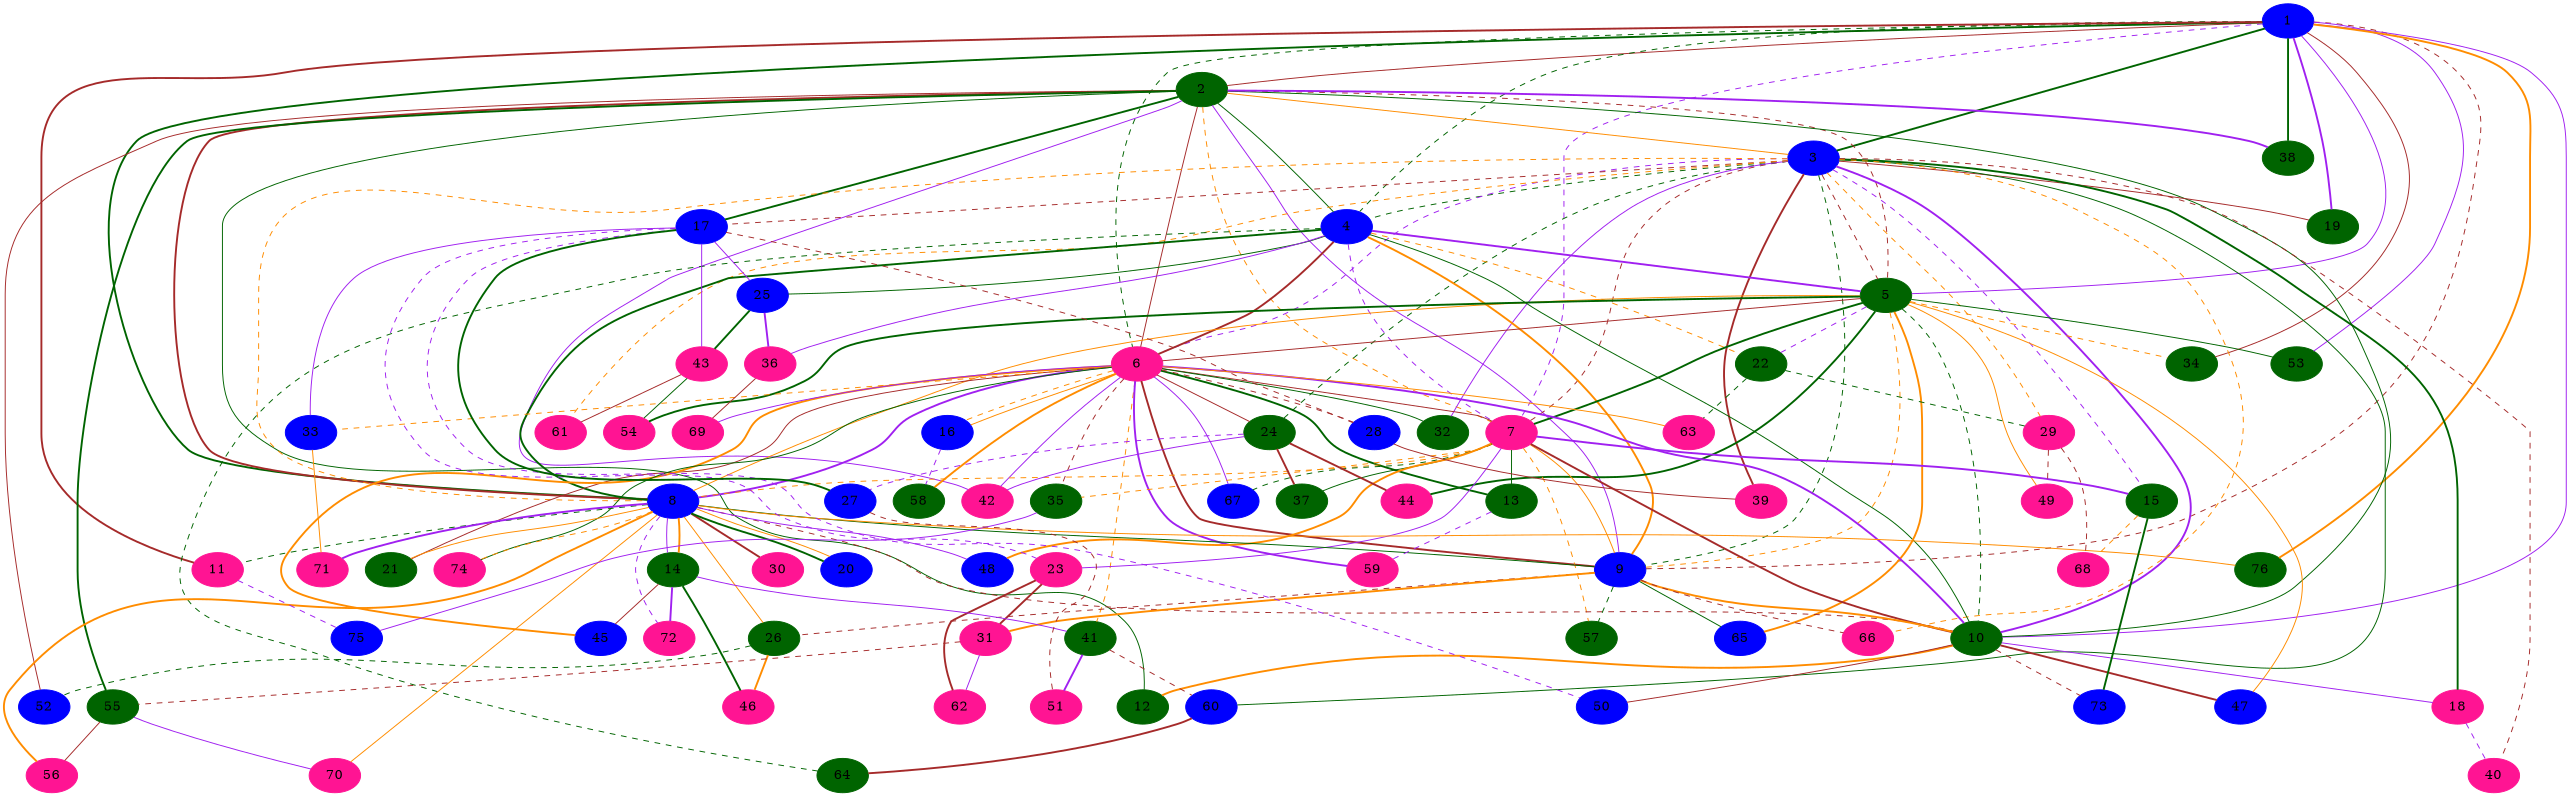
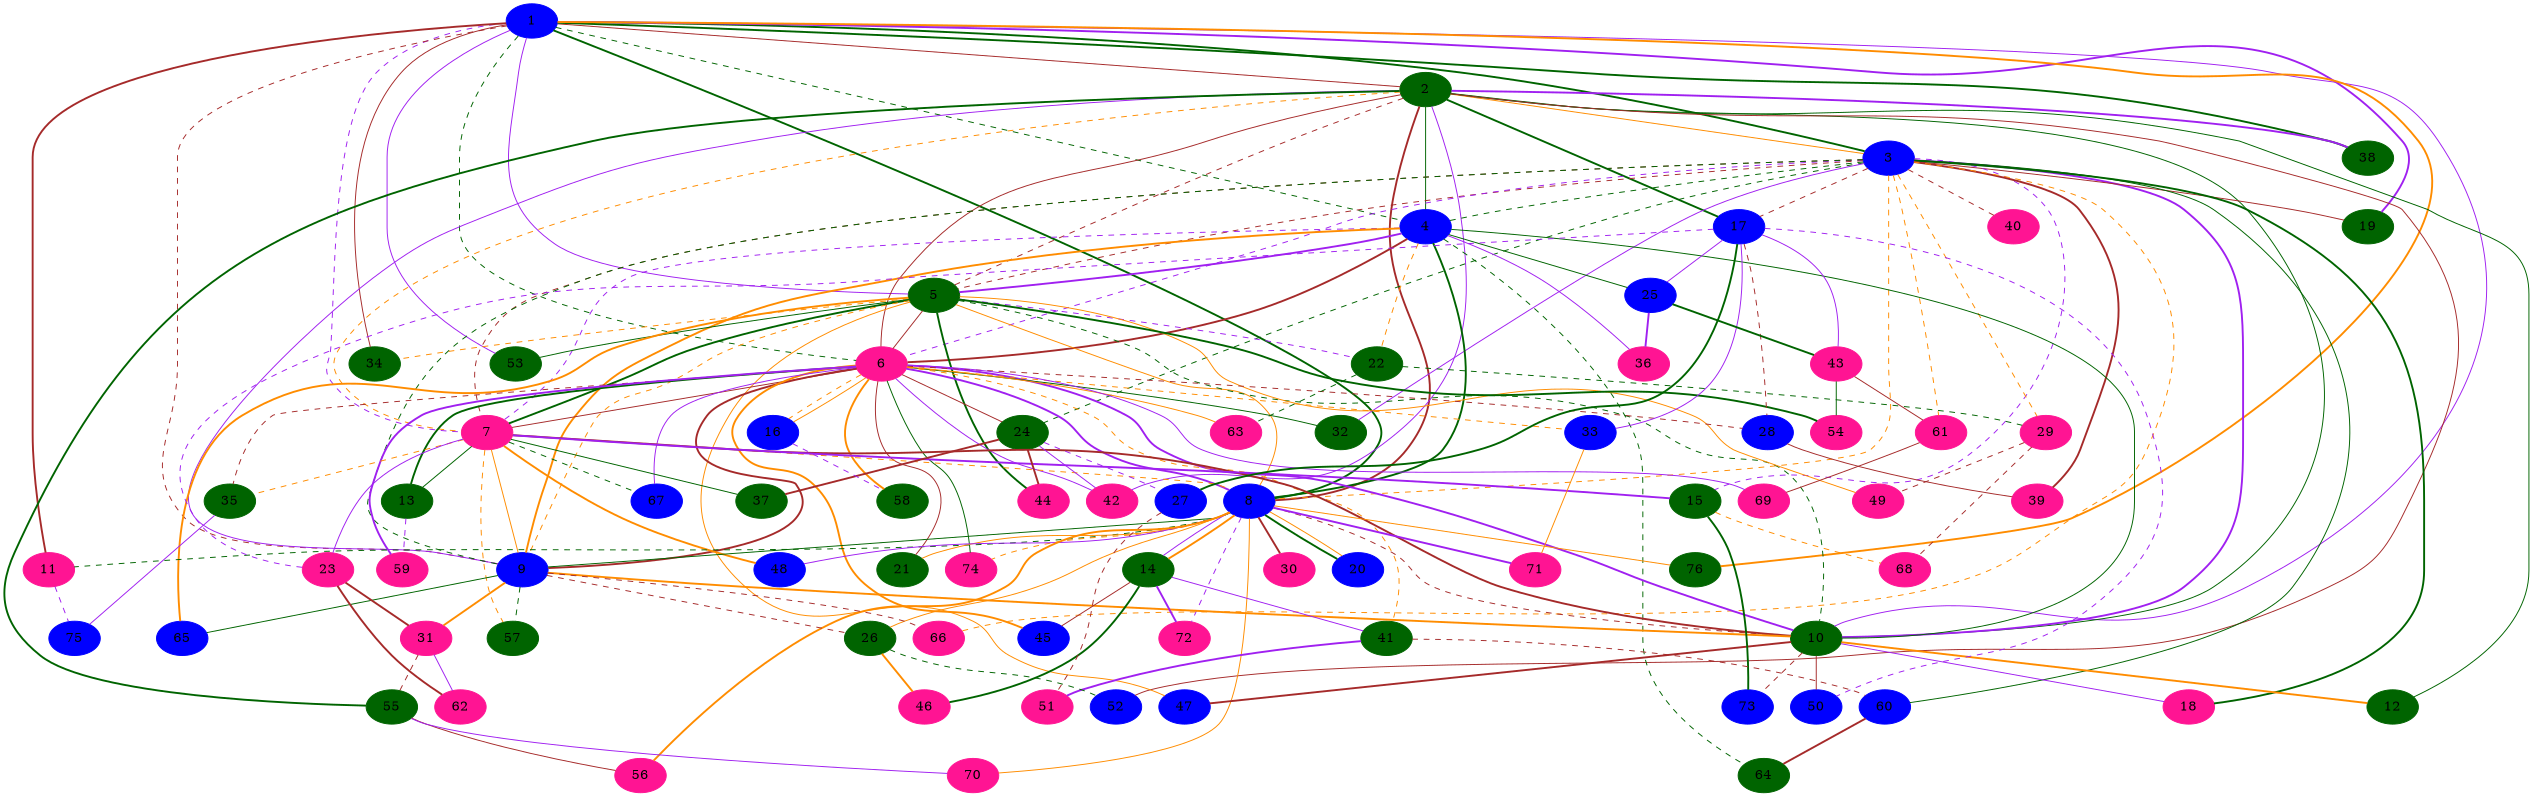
(743, 390) -> (1846, 471)
(2476, 741) -> none
